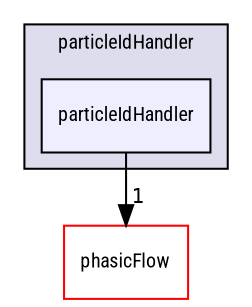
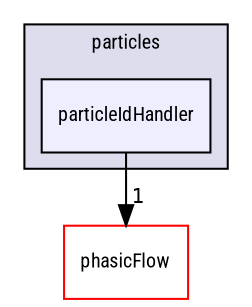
(126, 44) -> (126, 44)
